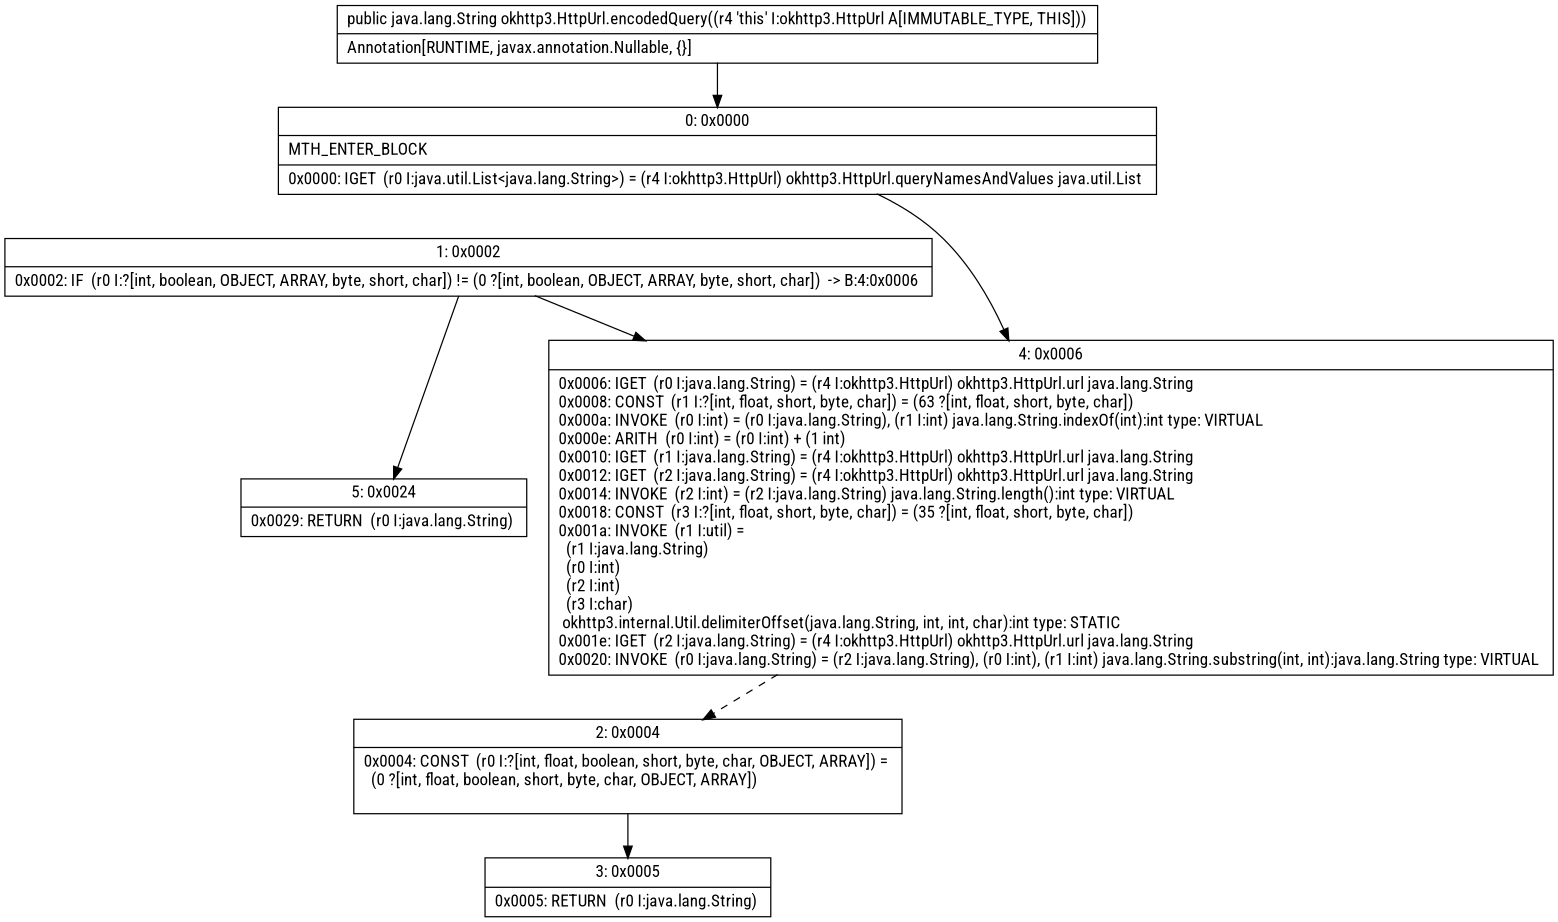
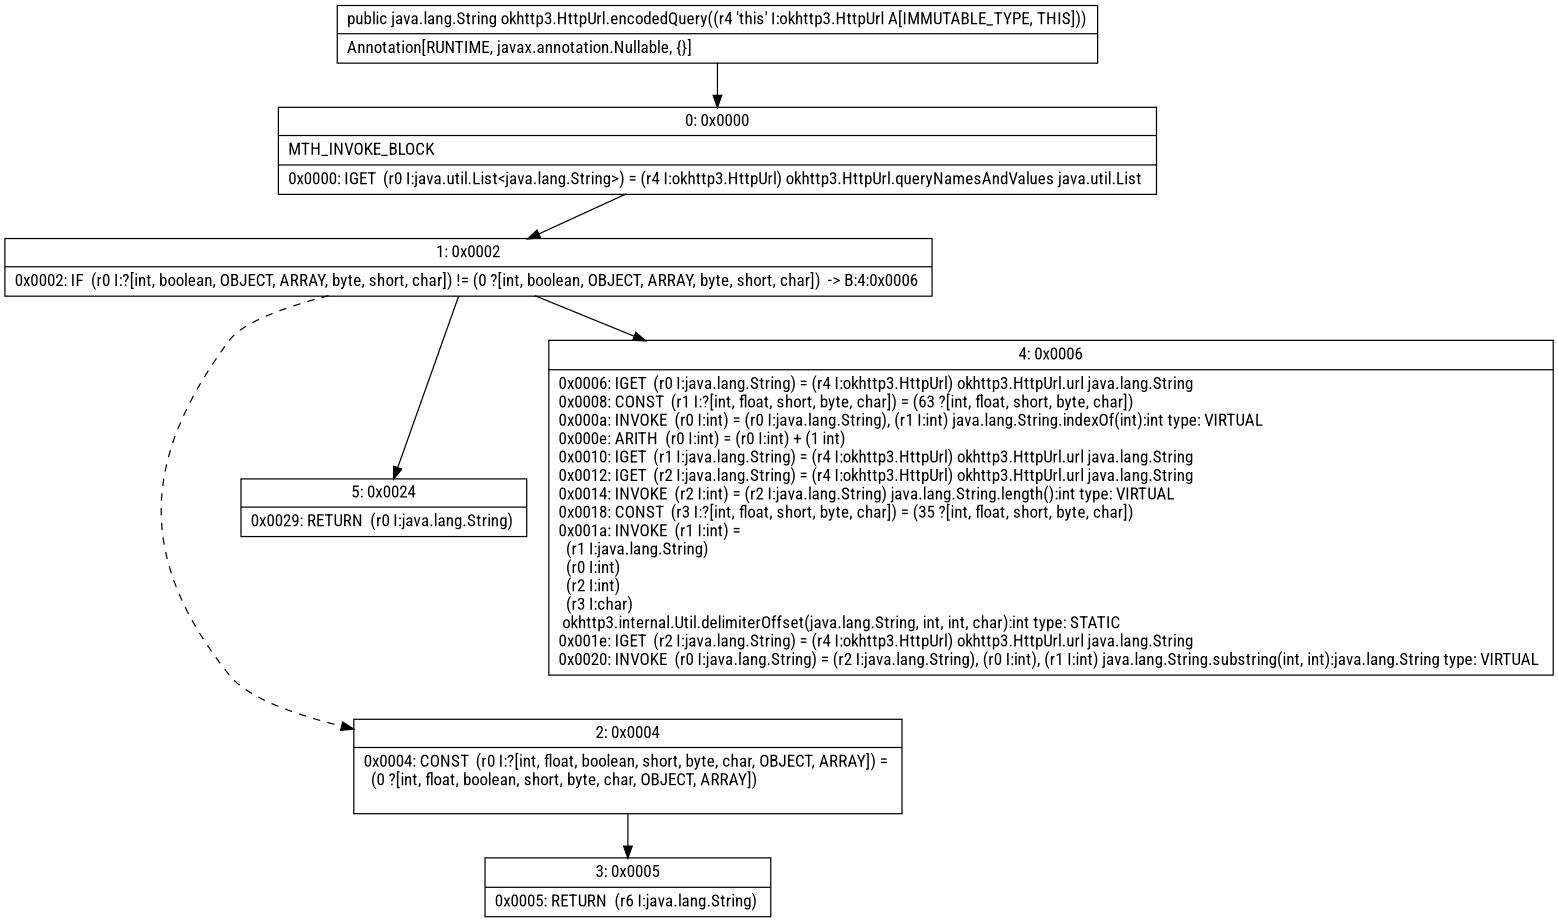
(358, 150) -> (362, 150)
(953, 249) -> (583, 214)
(654, 531) -> (652, 531)
(746, 694) -> (162, 515)
(628, 901) -> (628, 901)
